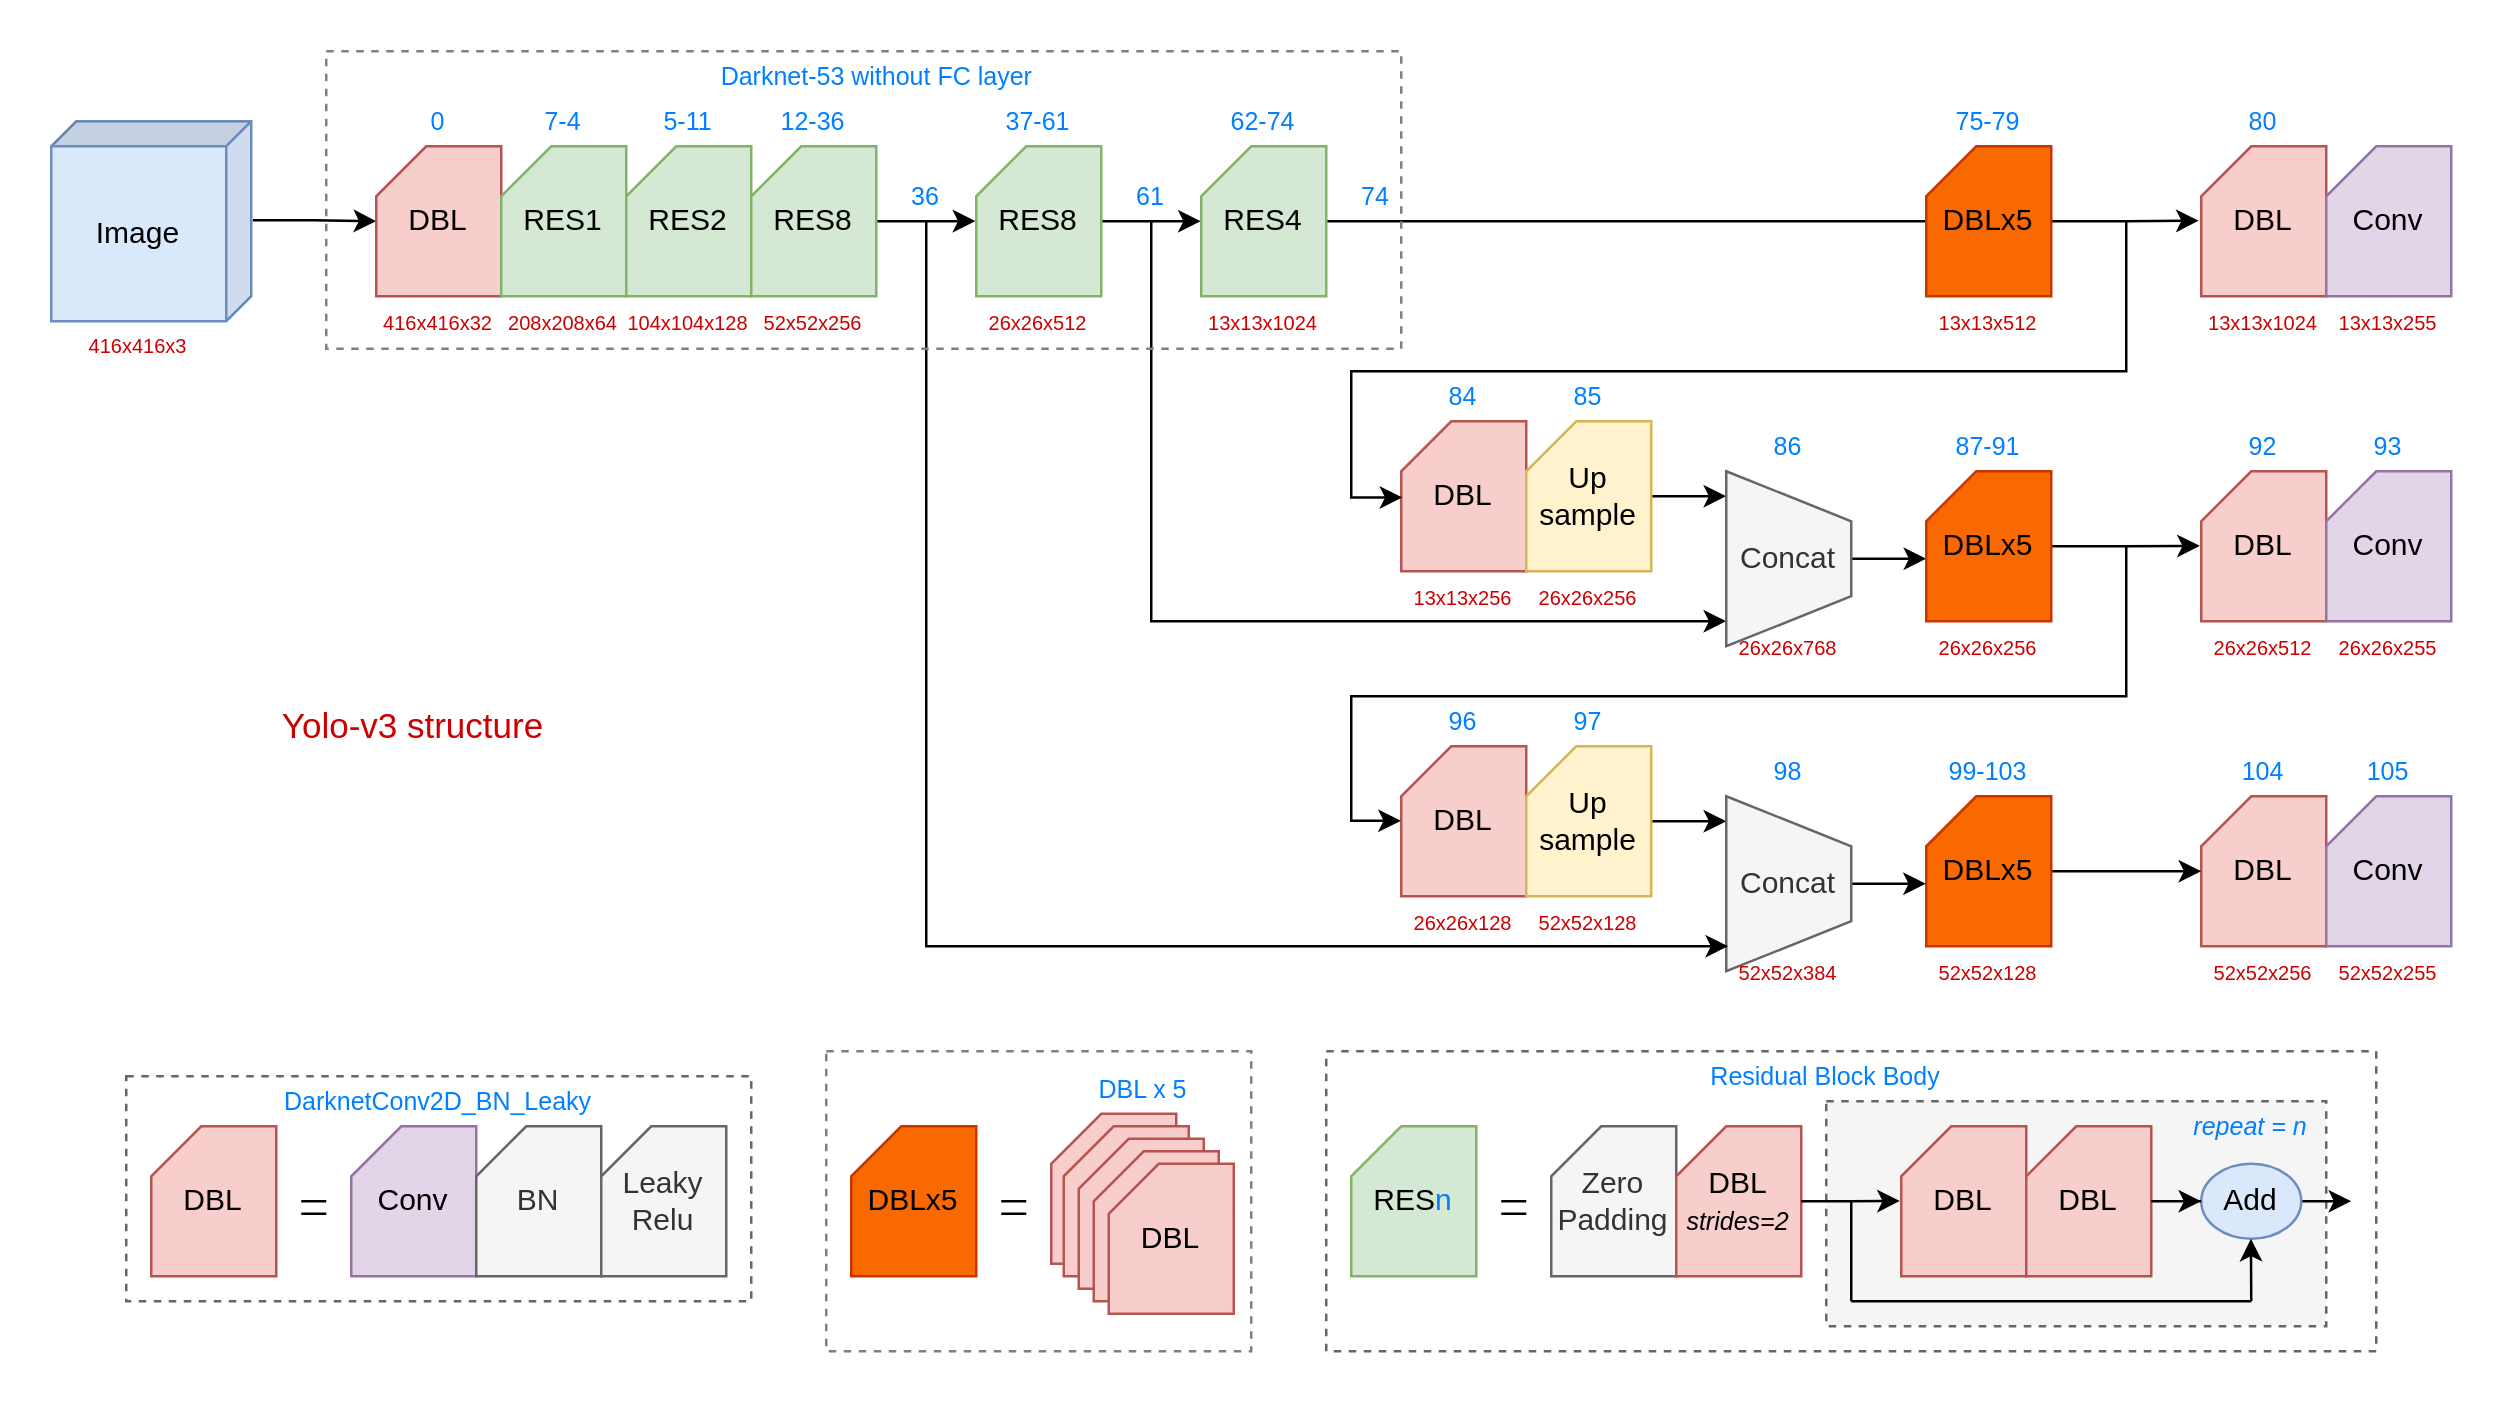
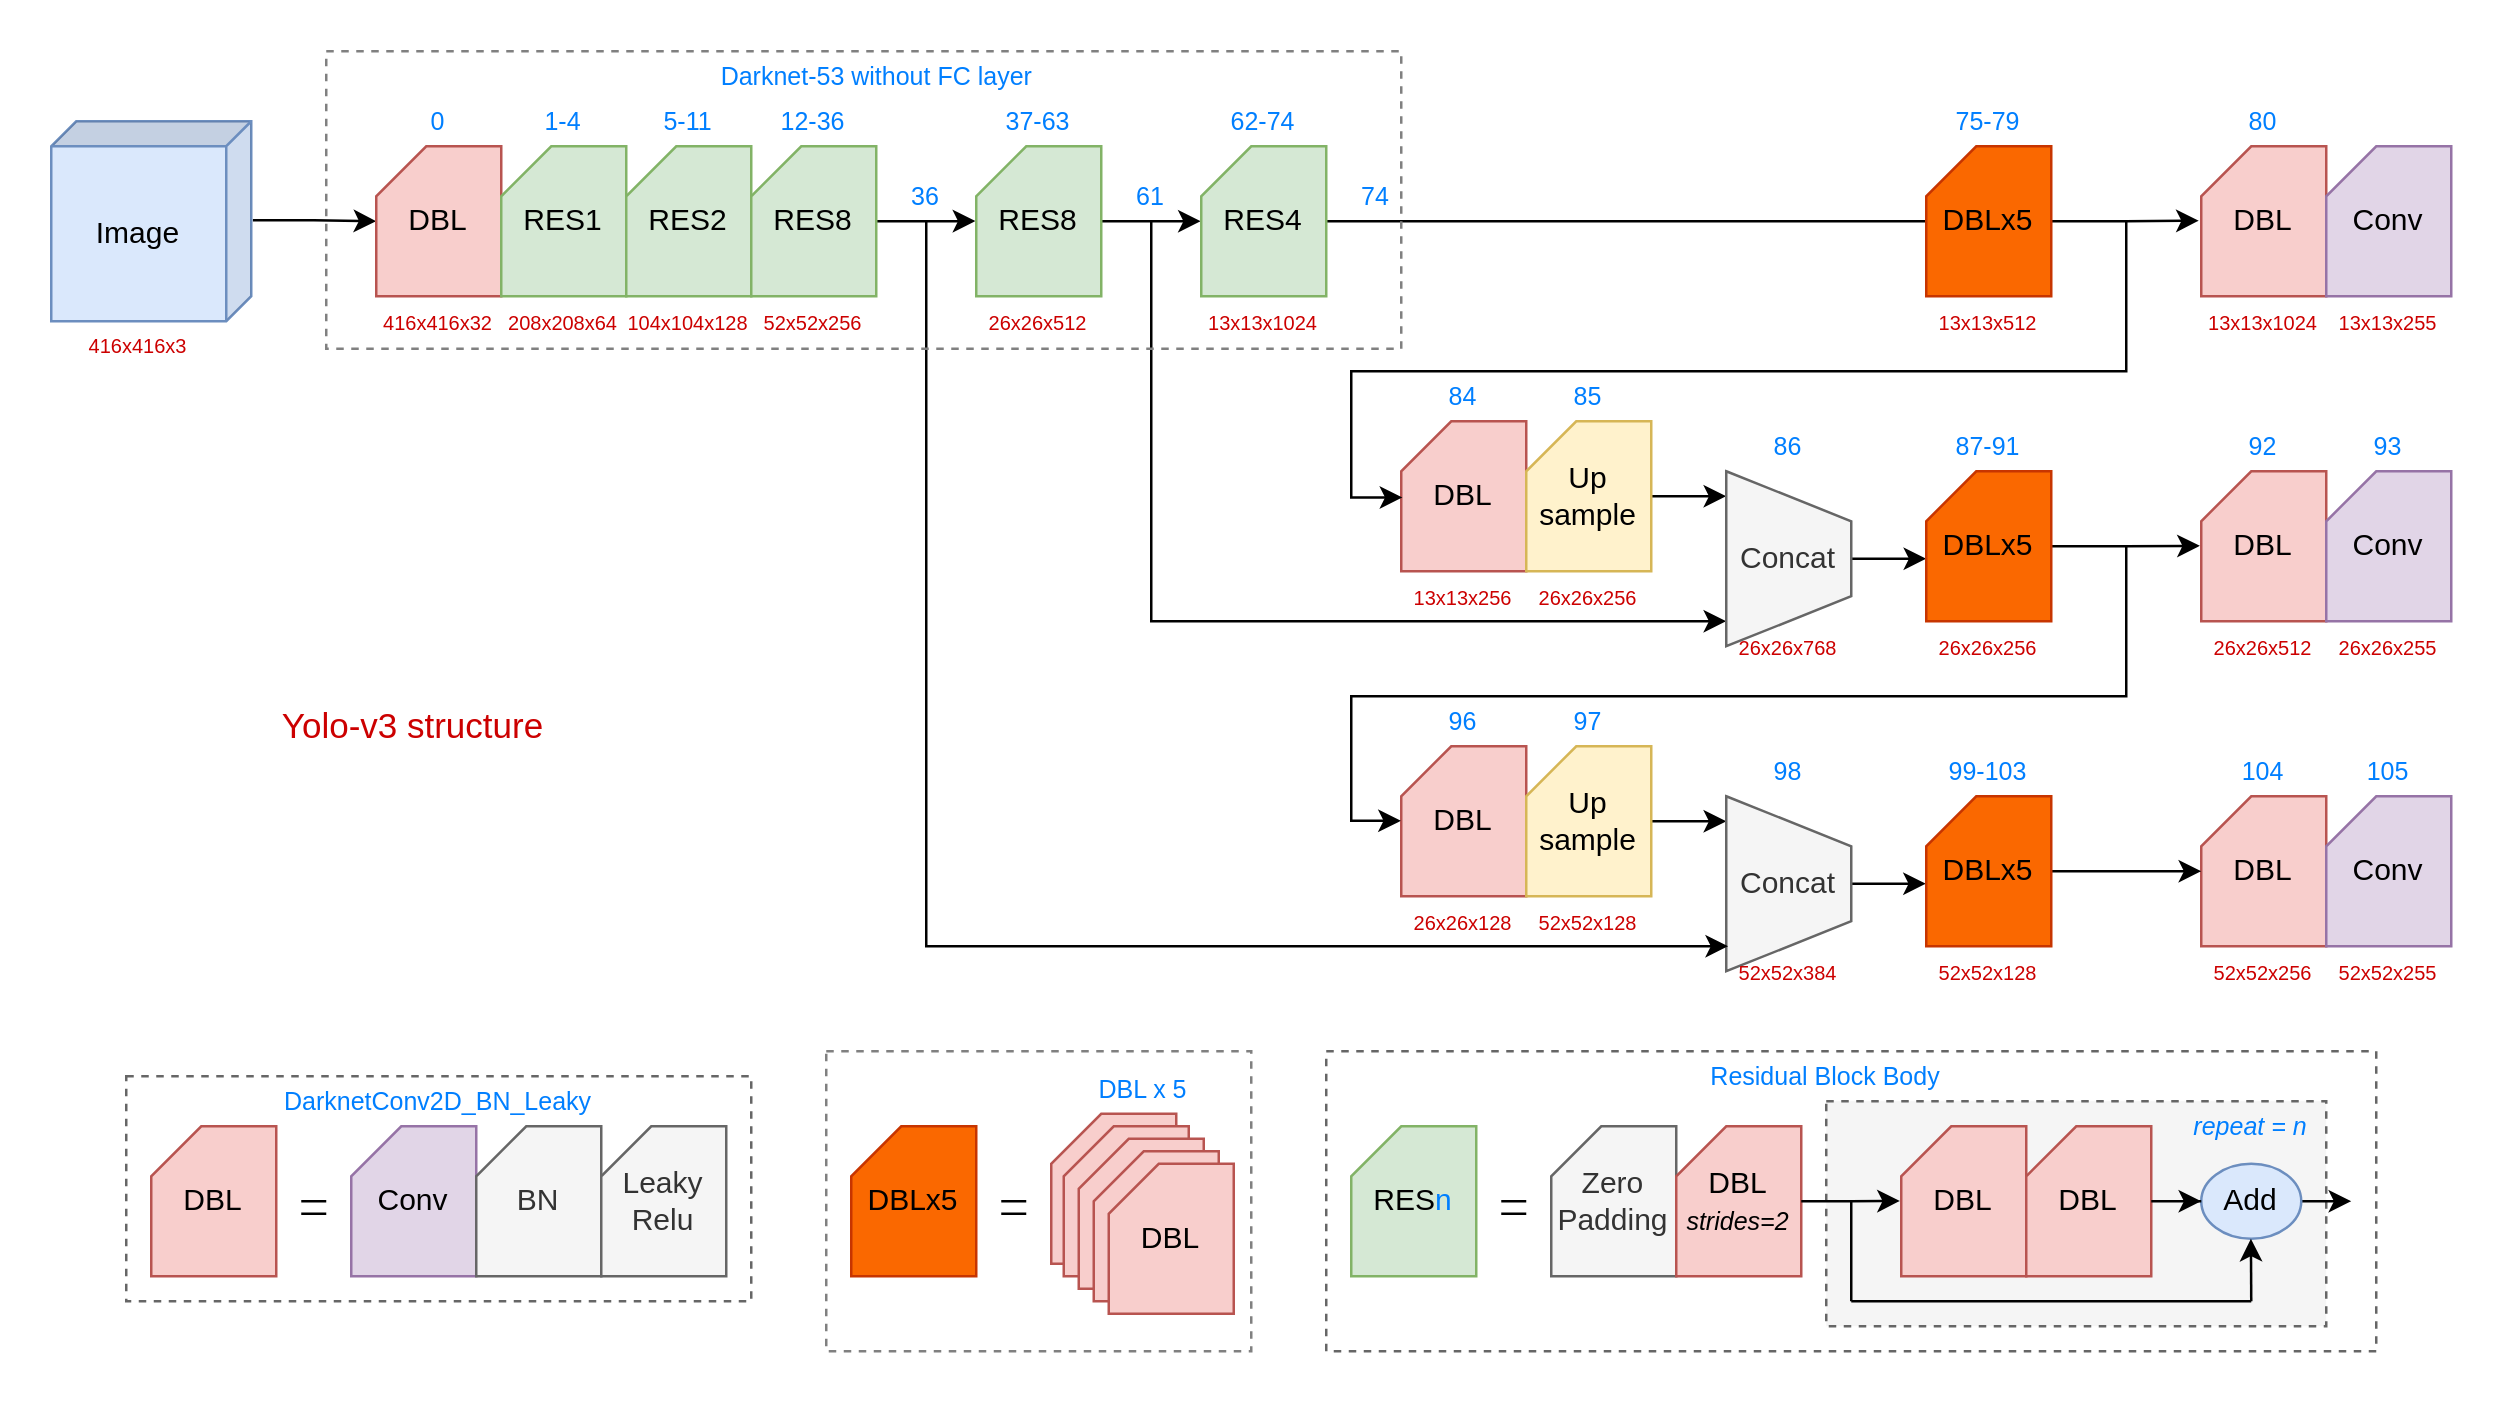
(564, 121) -> (564, 121)
(1039, 121) -> (1039, 121)
